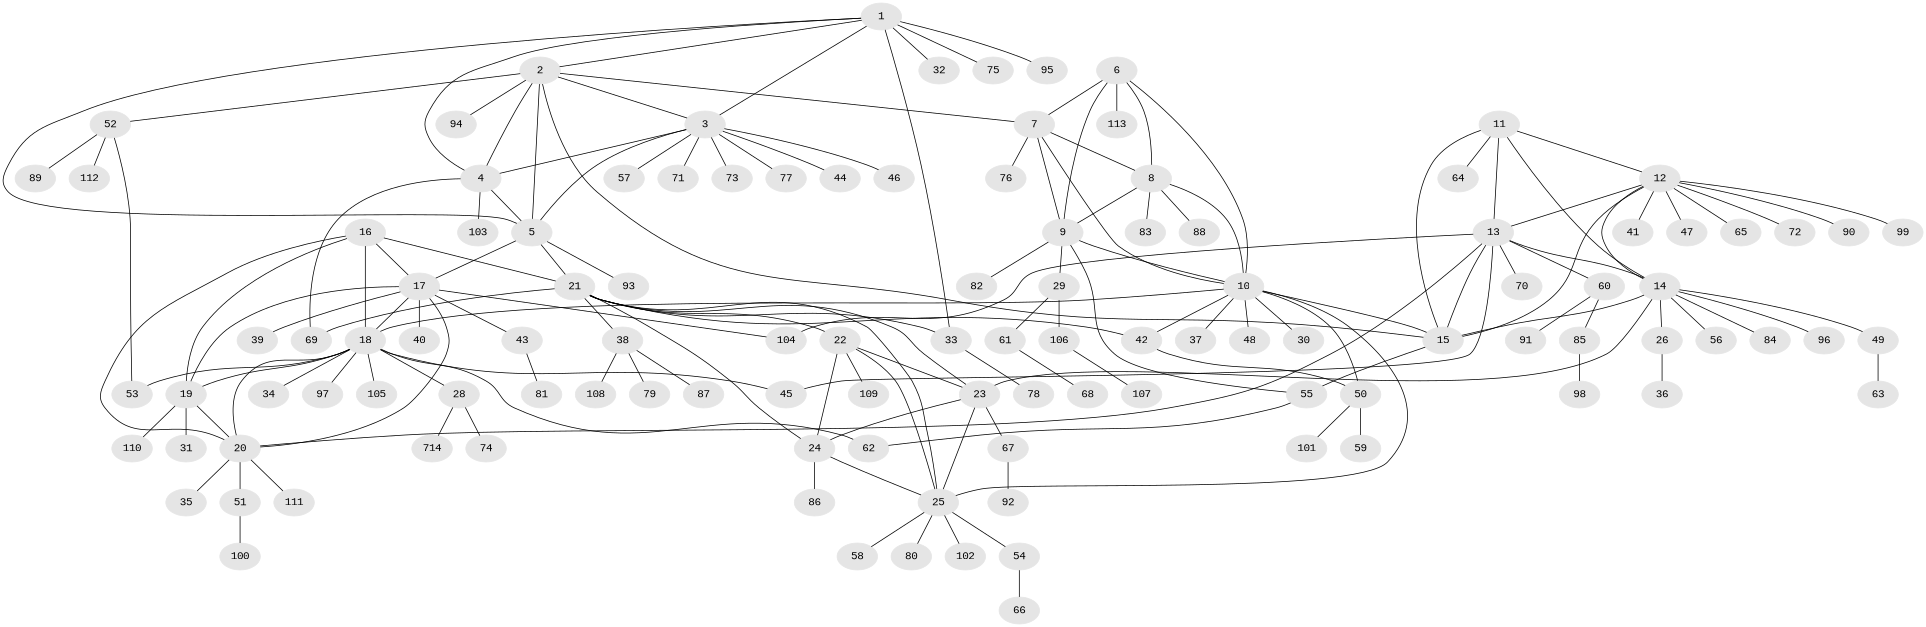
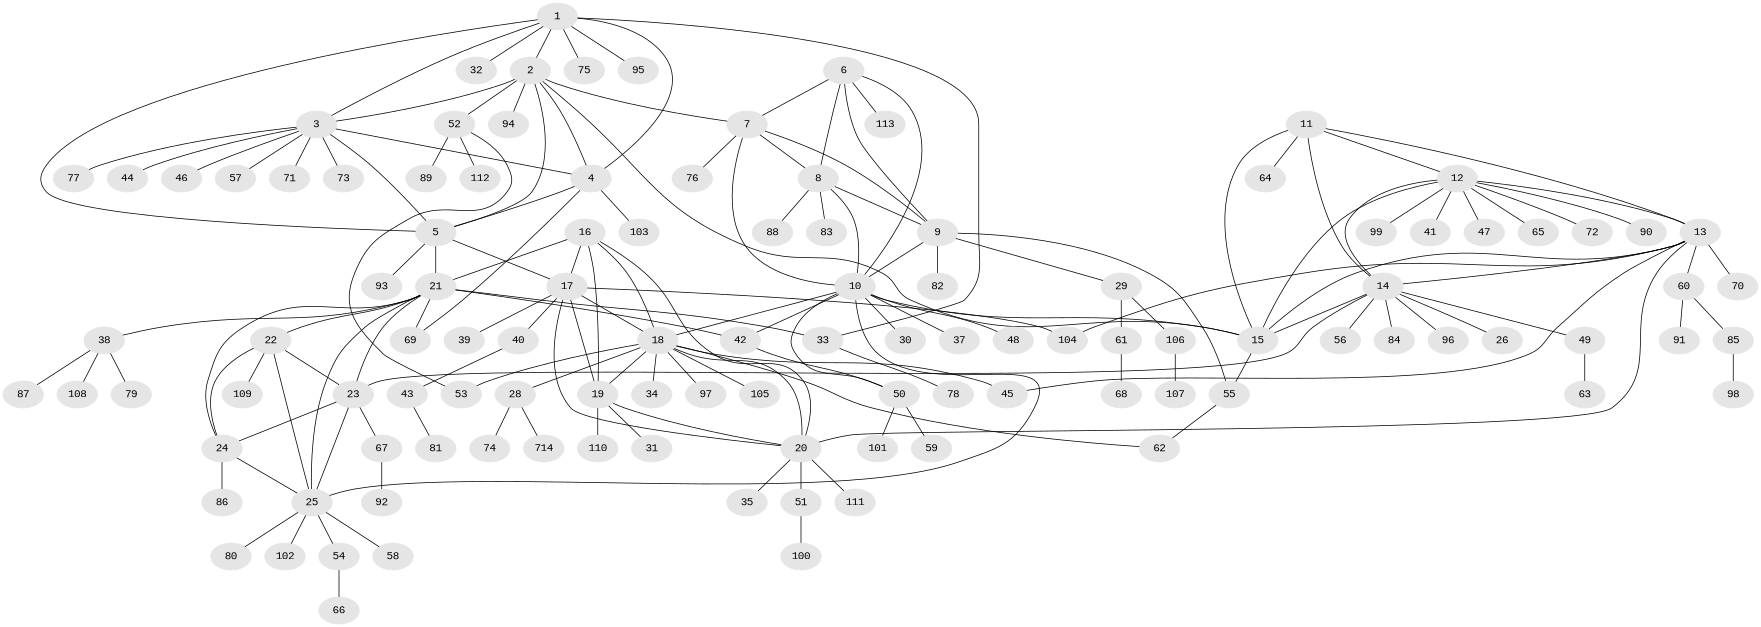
(463, 310) -> (463, 367)
(1662, 394) -> none
